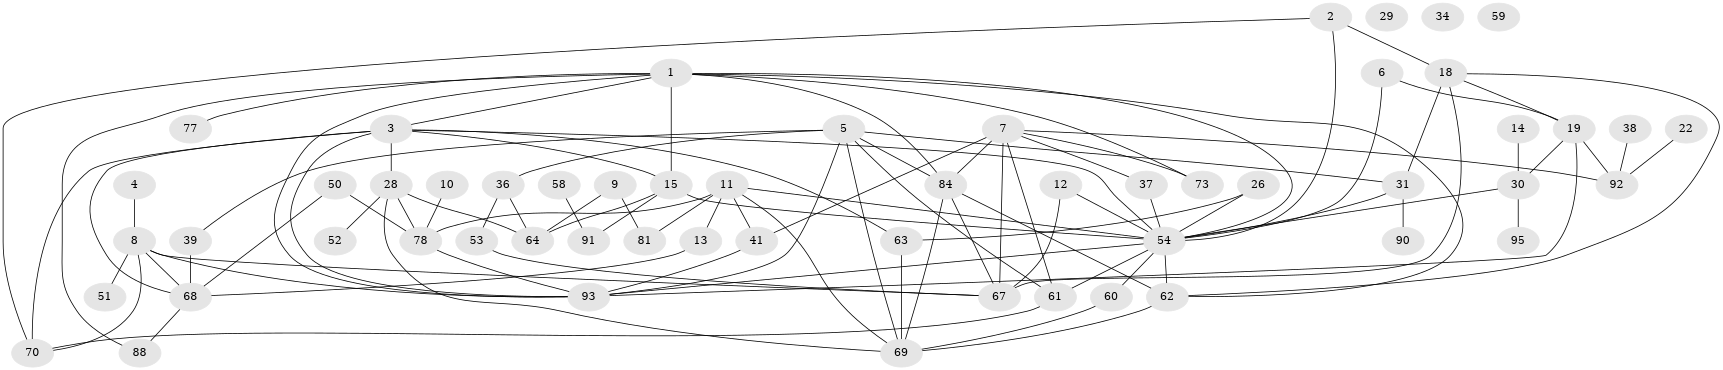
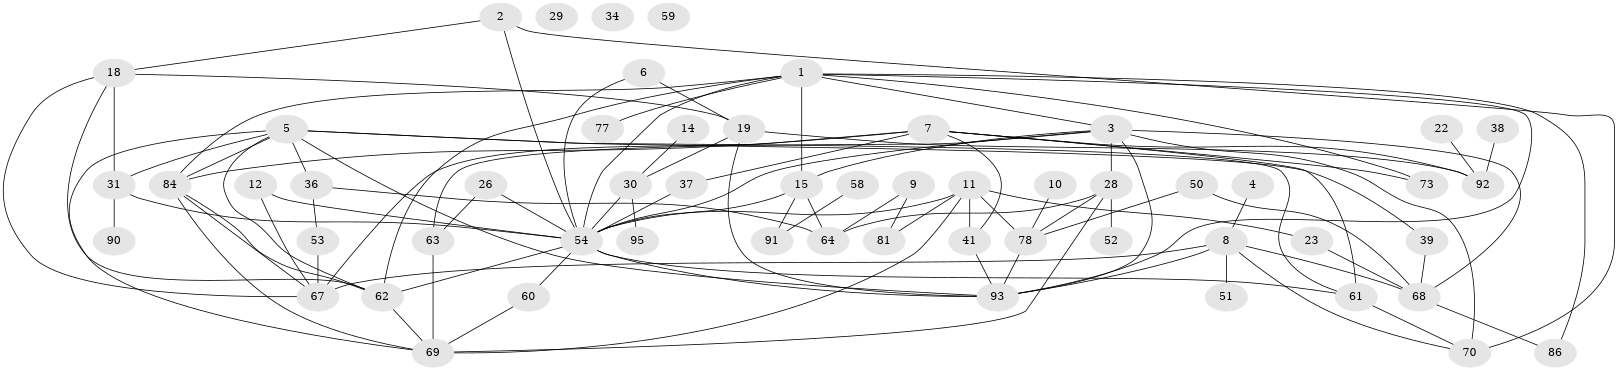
none -> (259, 226)
(701, 241) -> (1312, 241)
(140, 353) -> (1555, 353)
